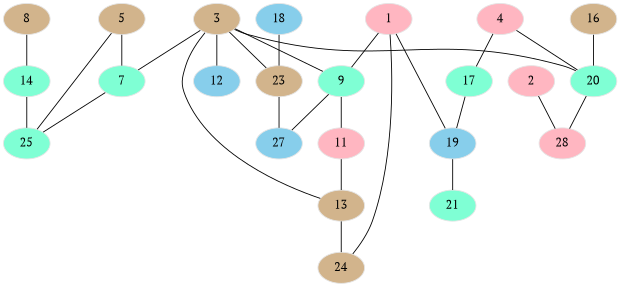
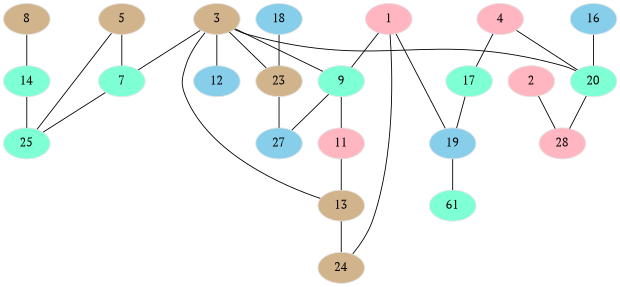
(593, 19) -> (593, 19)
(453, 206) -> (453, 206)
